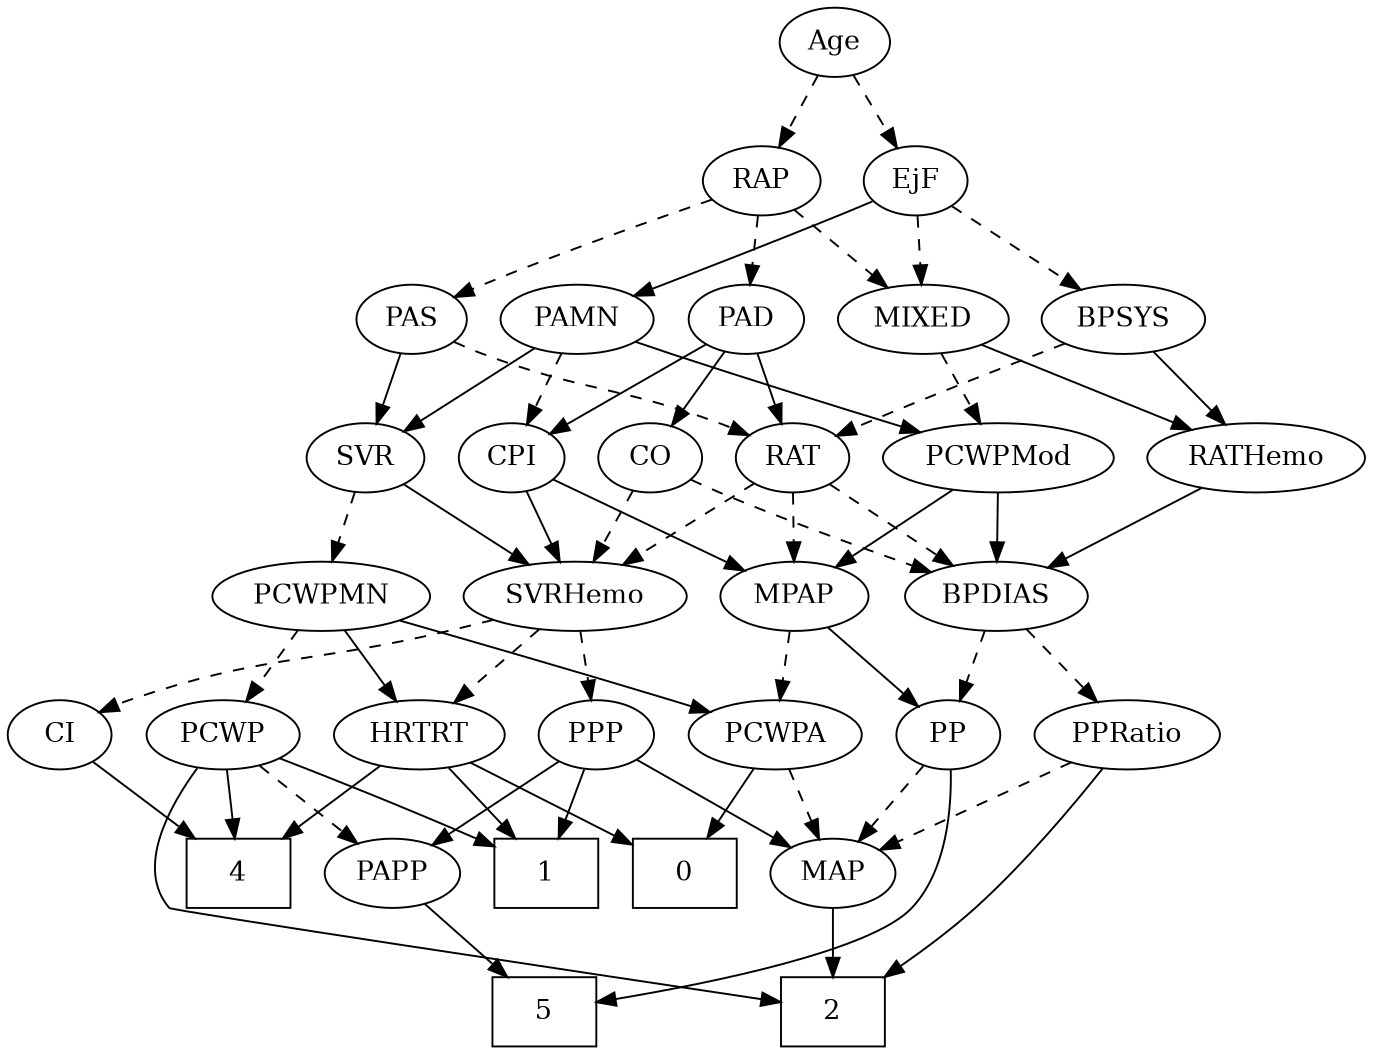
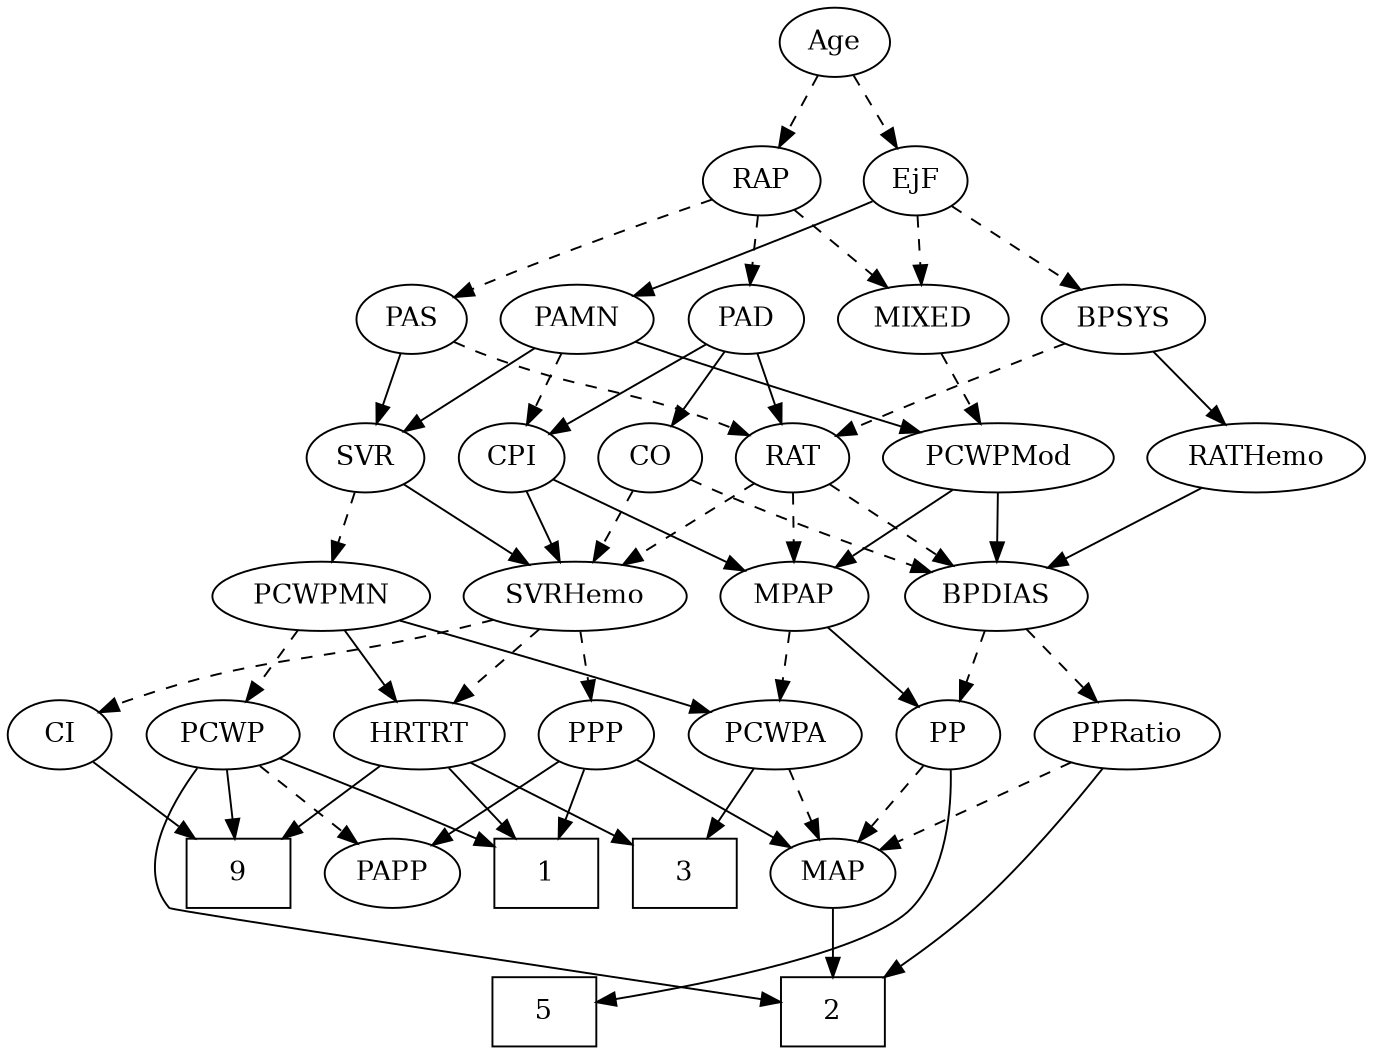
(1077, 384) -> none
(239, 873) -> (239, 873)
(685, 873) -> (685, 873)
(459, 934) -> none
